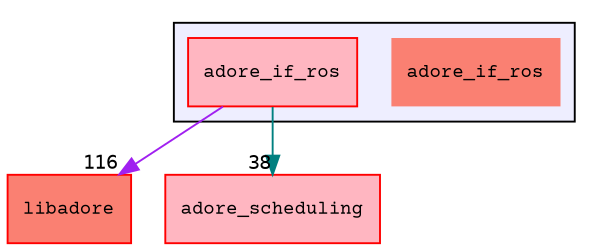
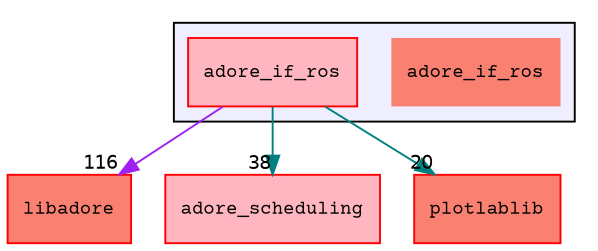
none -> (487, 209)
